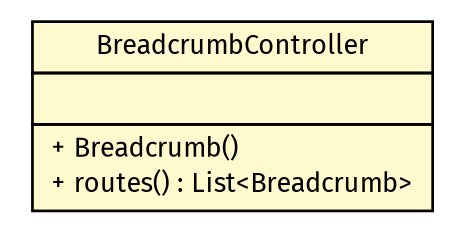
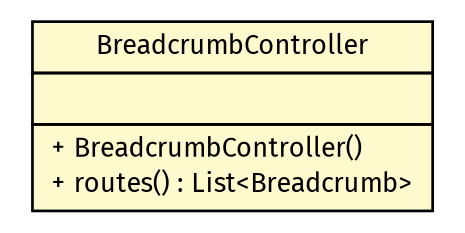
(146, 149) -> (207, 149)
